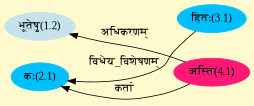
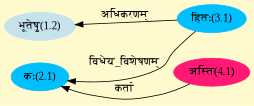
(132, 47) -> (130, 22)
